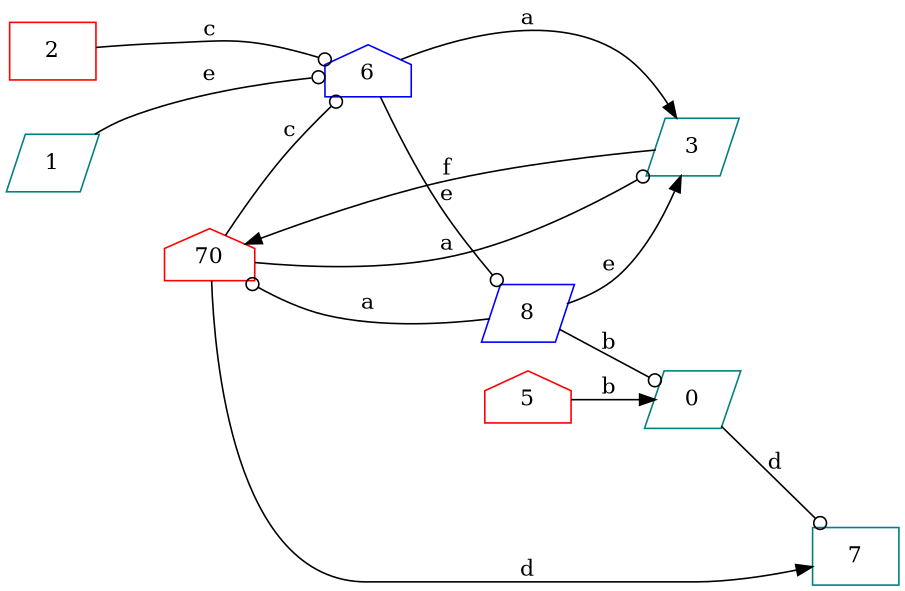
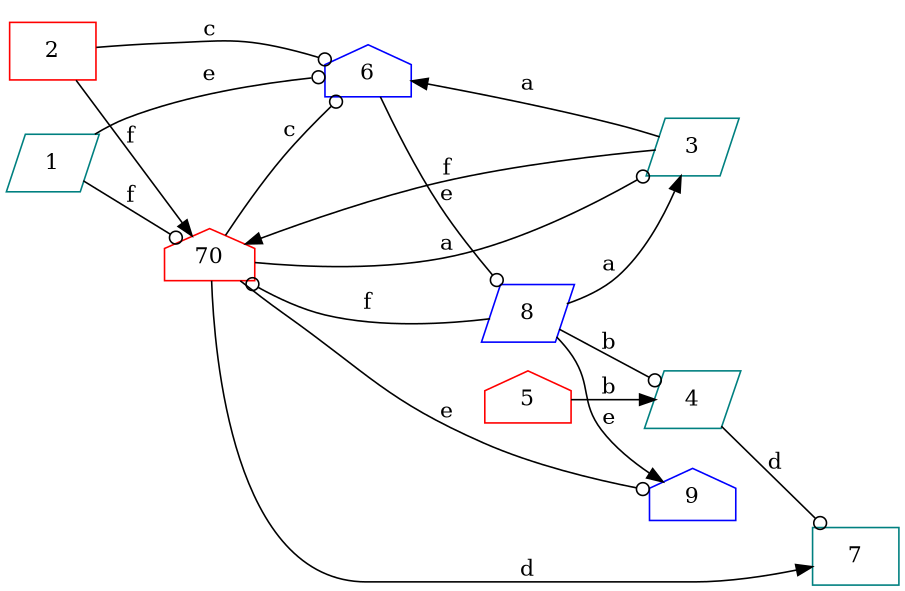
(546, 31) -> (544, 108)
none -> (129, 152)
none -> (127, 208)
(609, 265) -> (609, 265)
(368, 303) -> (368, 303)
(693, 400) -> (693, 400)
none -> (693, 497)
